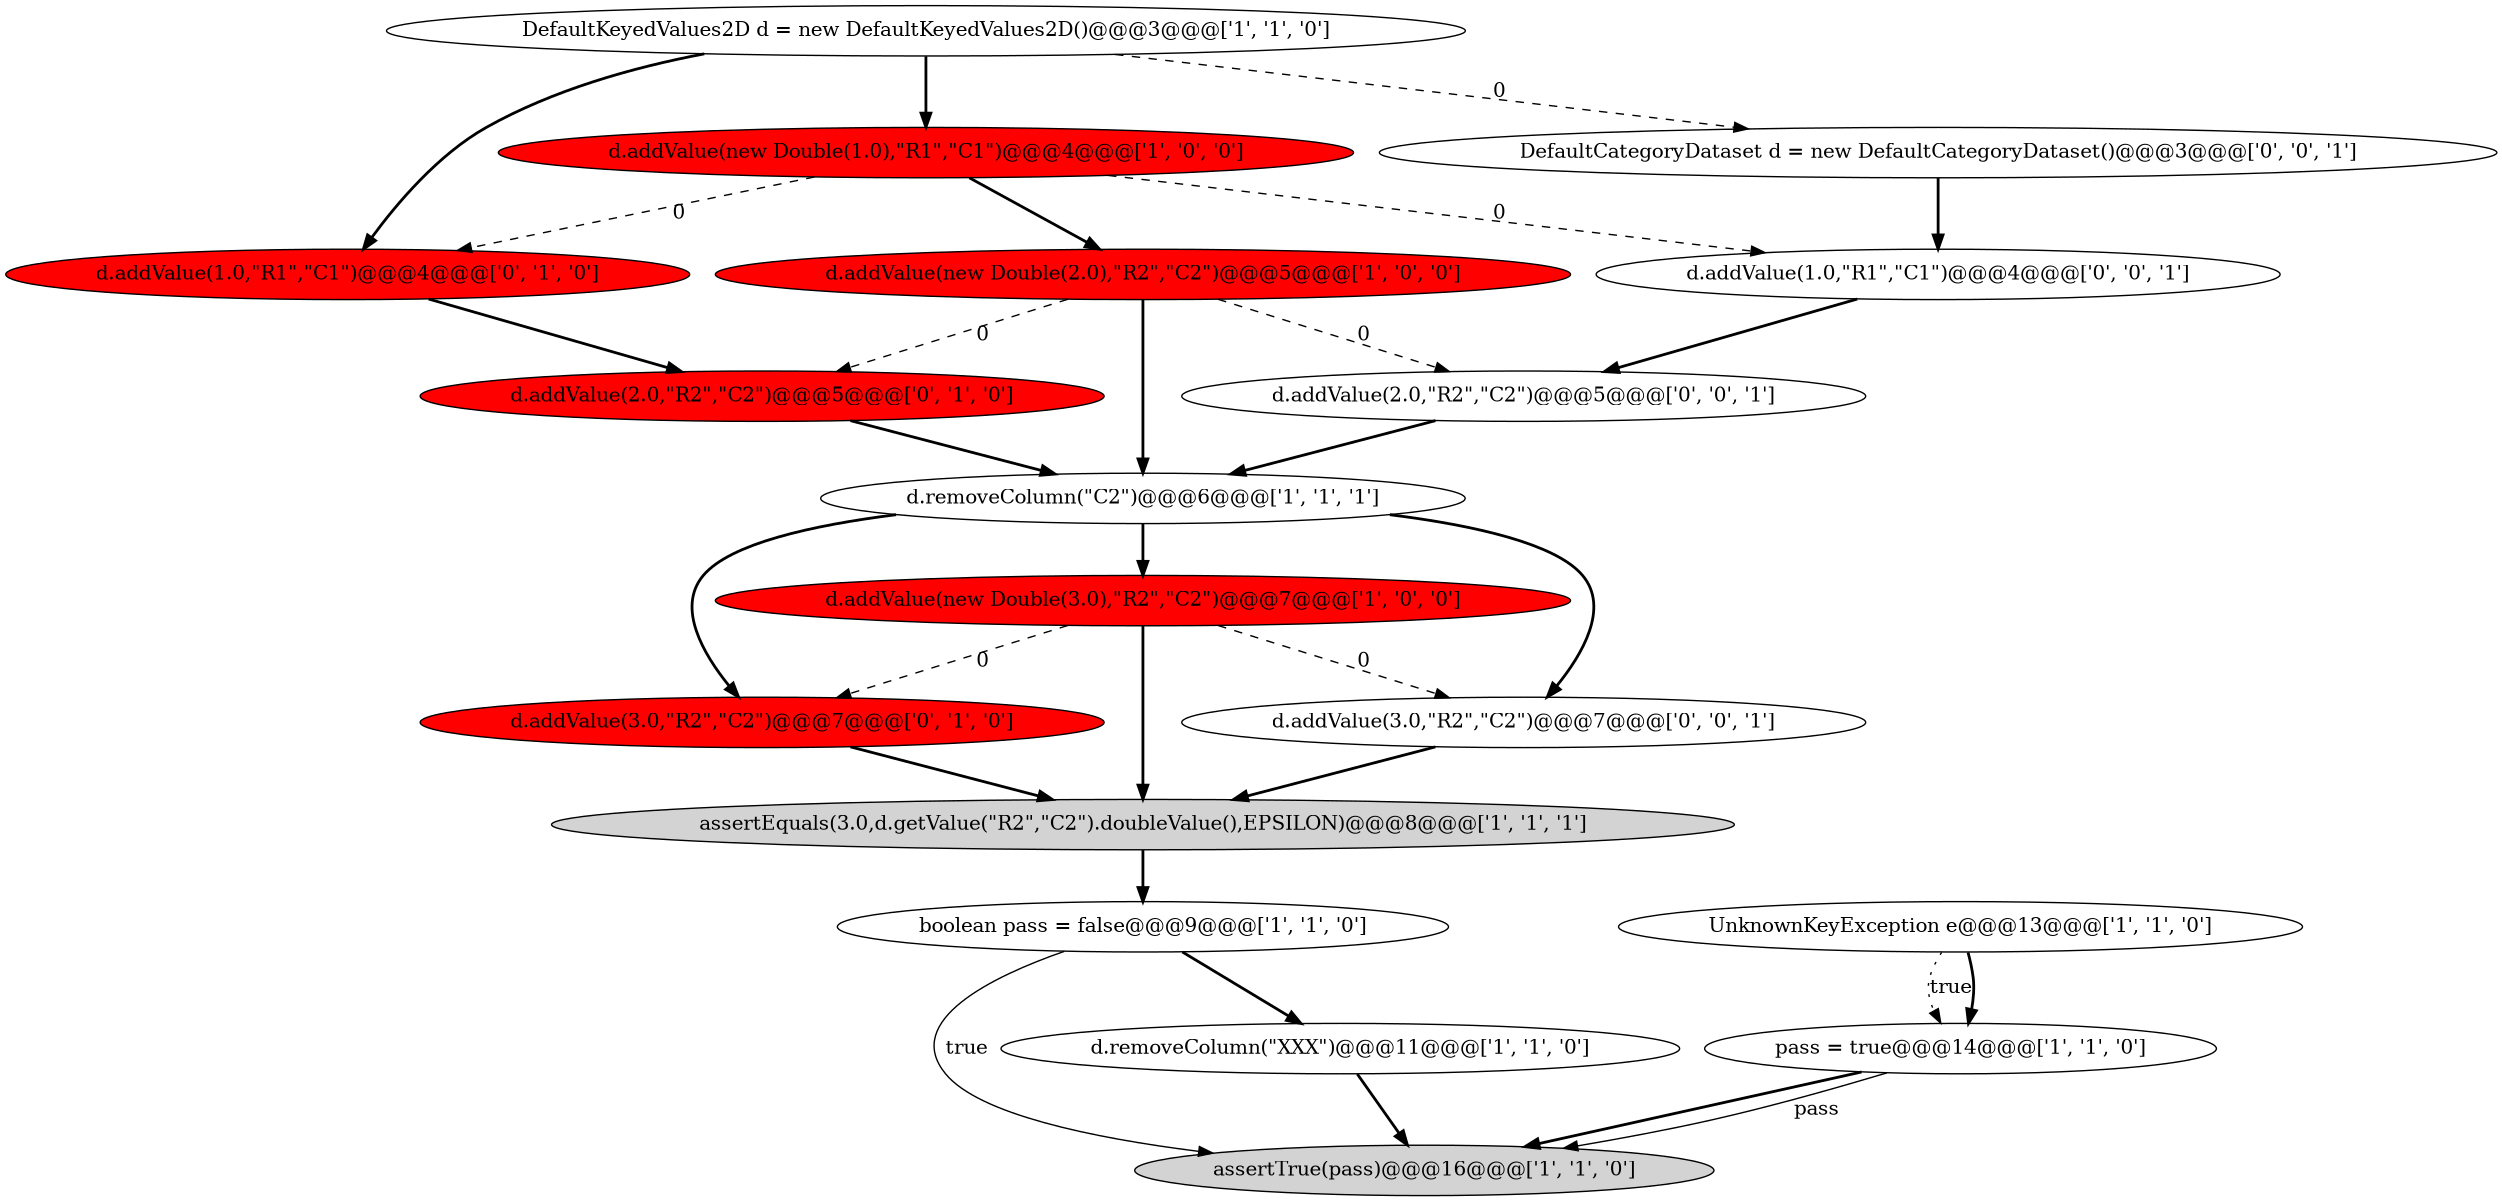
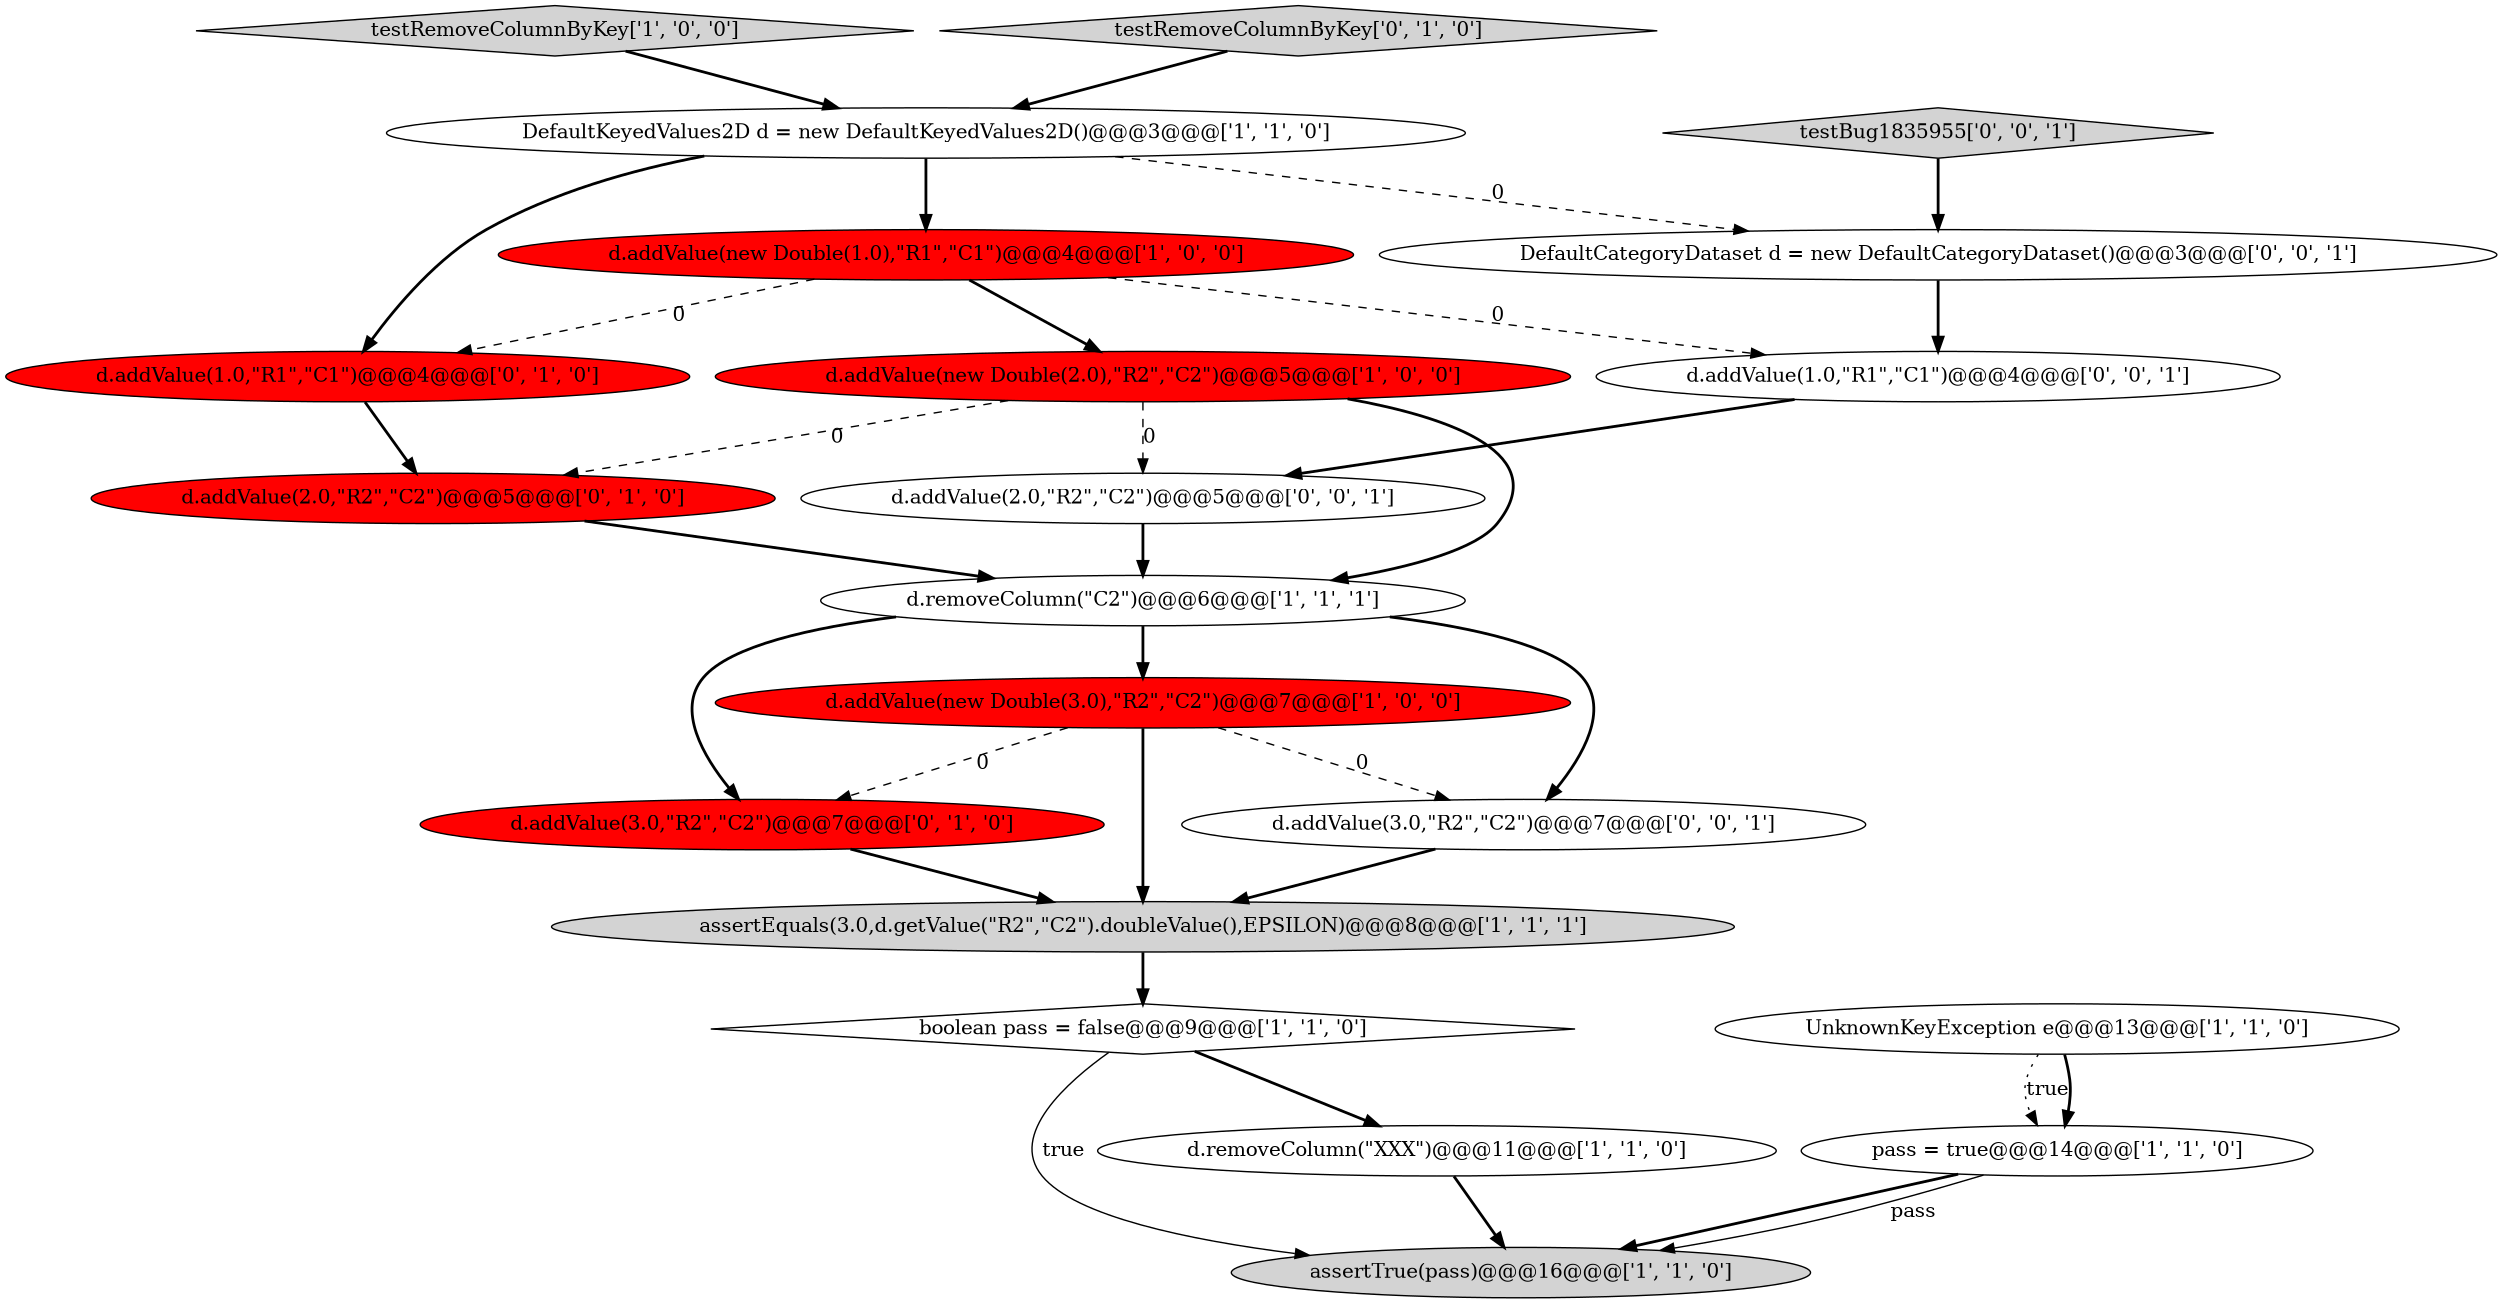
none -> (555, 31)
none -> (1298, 31)
none -> (1938, 133)
(1143, 927) -> (1143, 1029)
